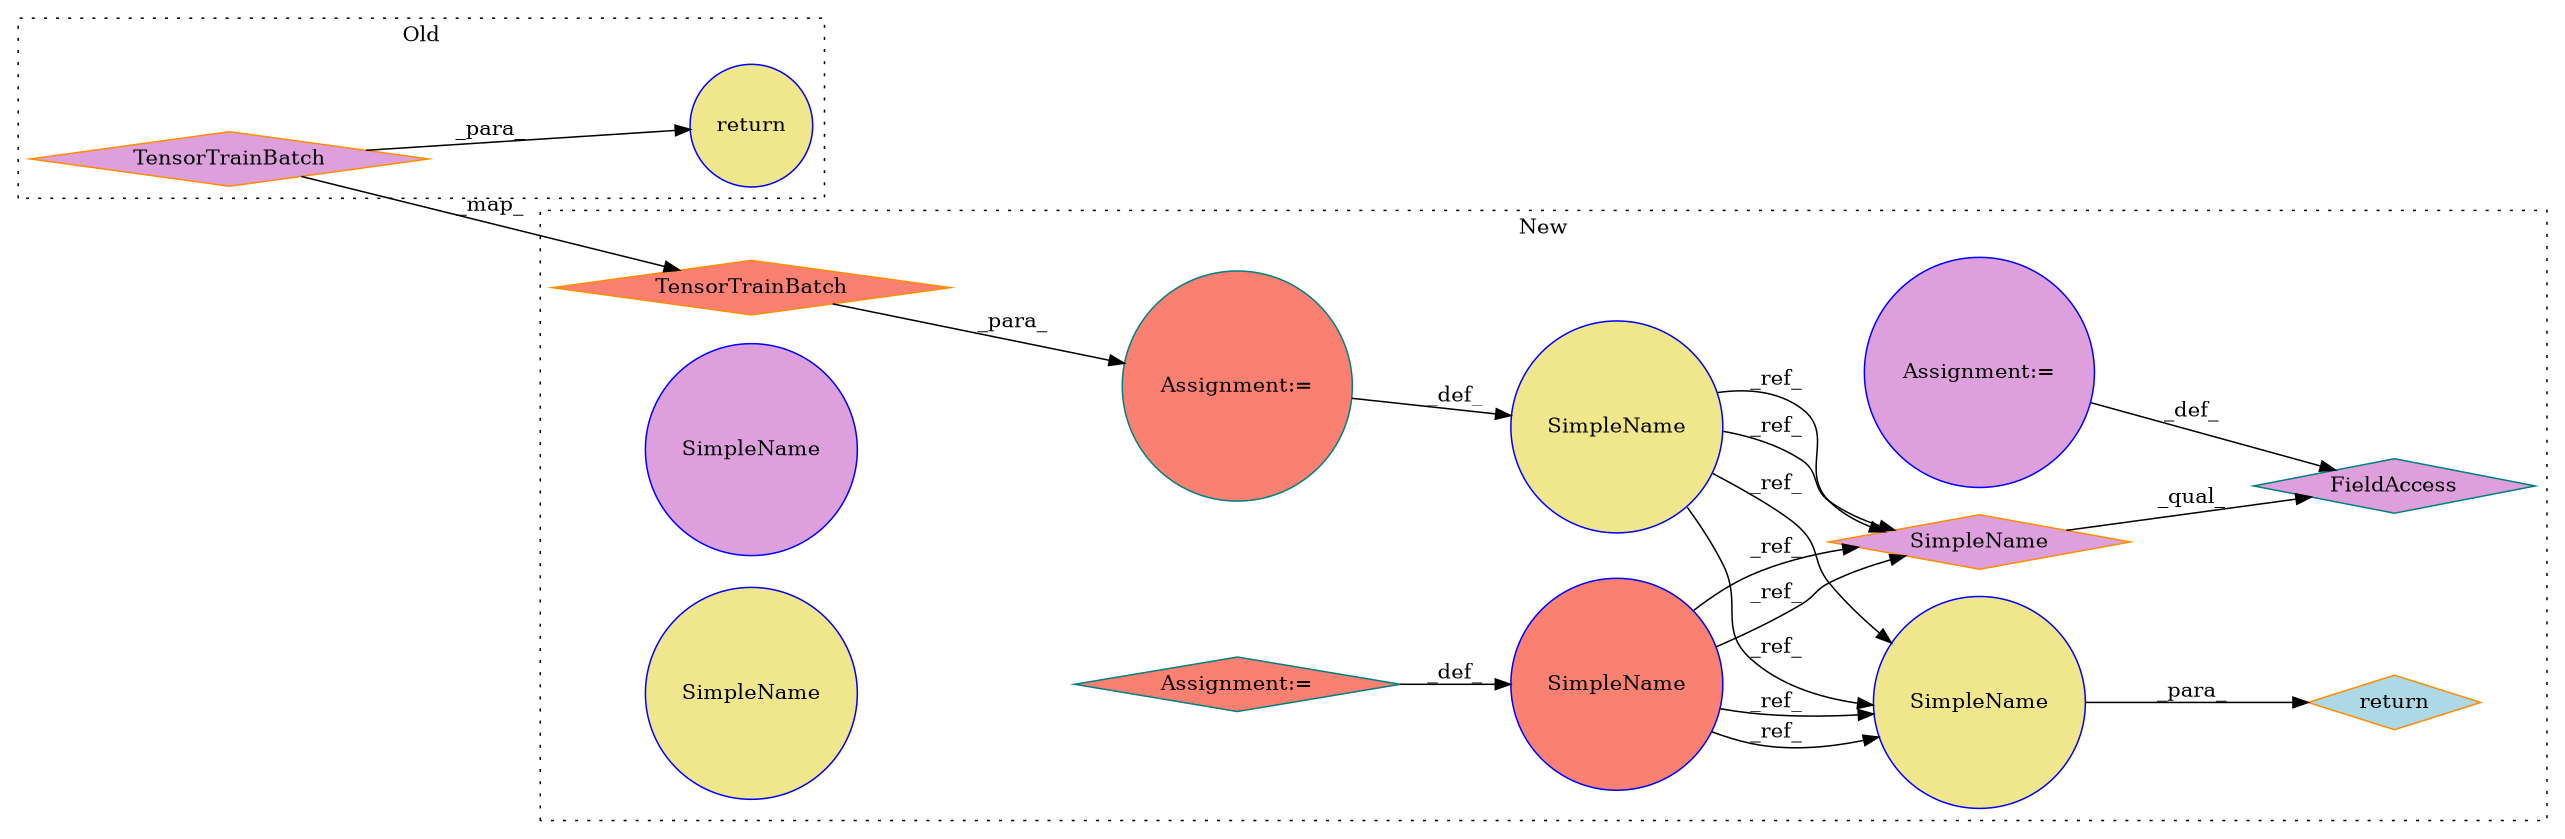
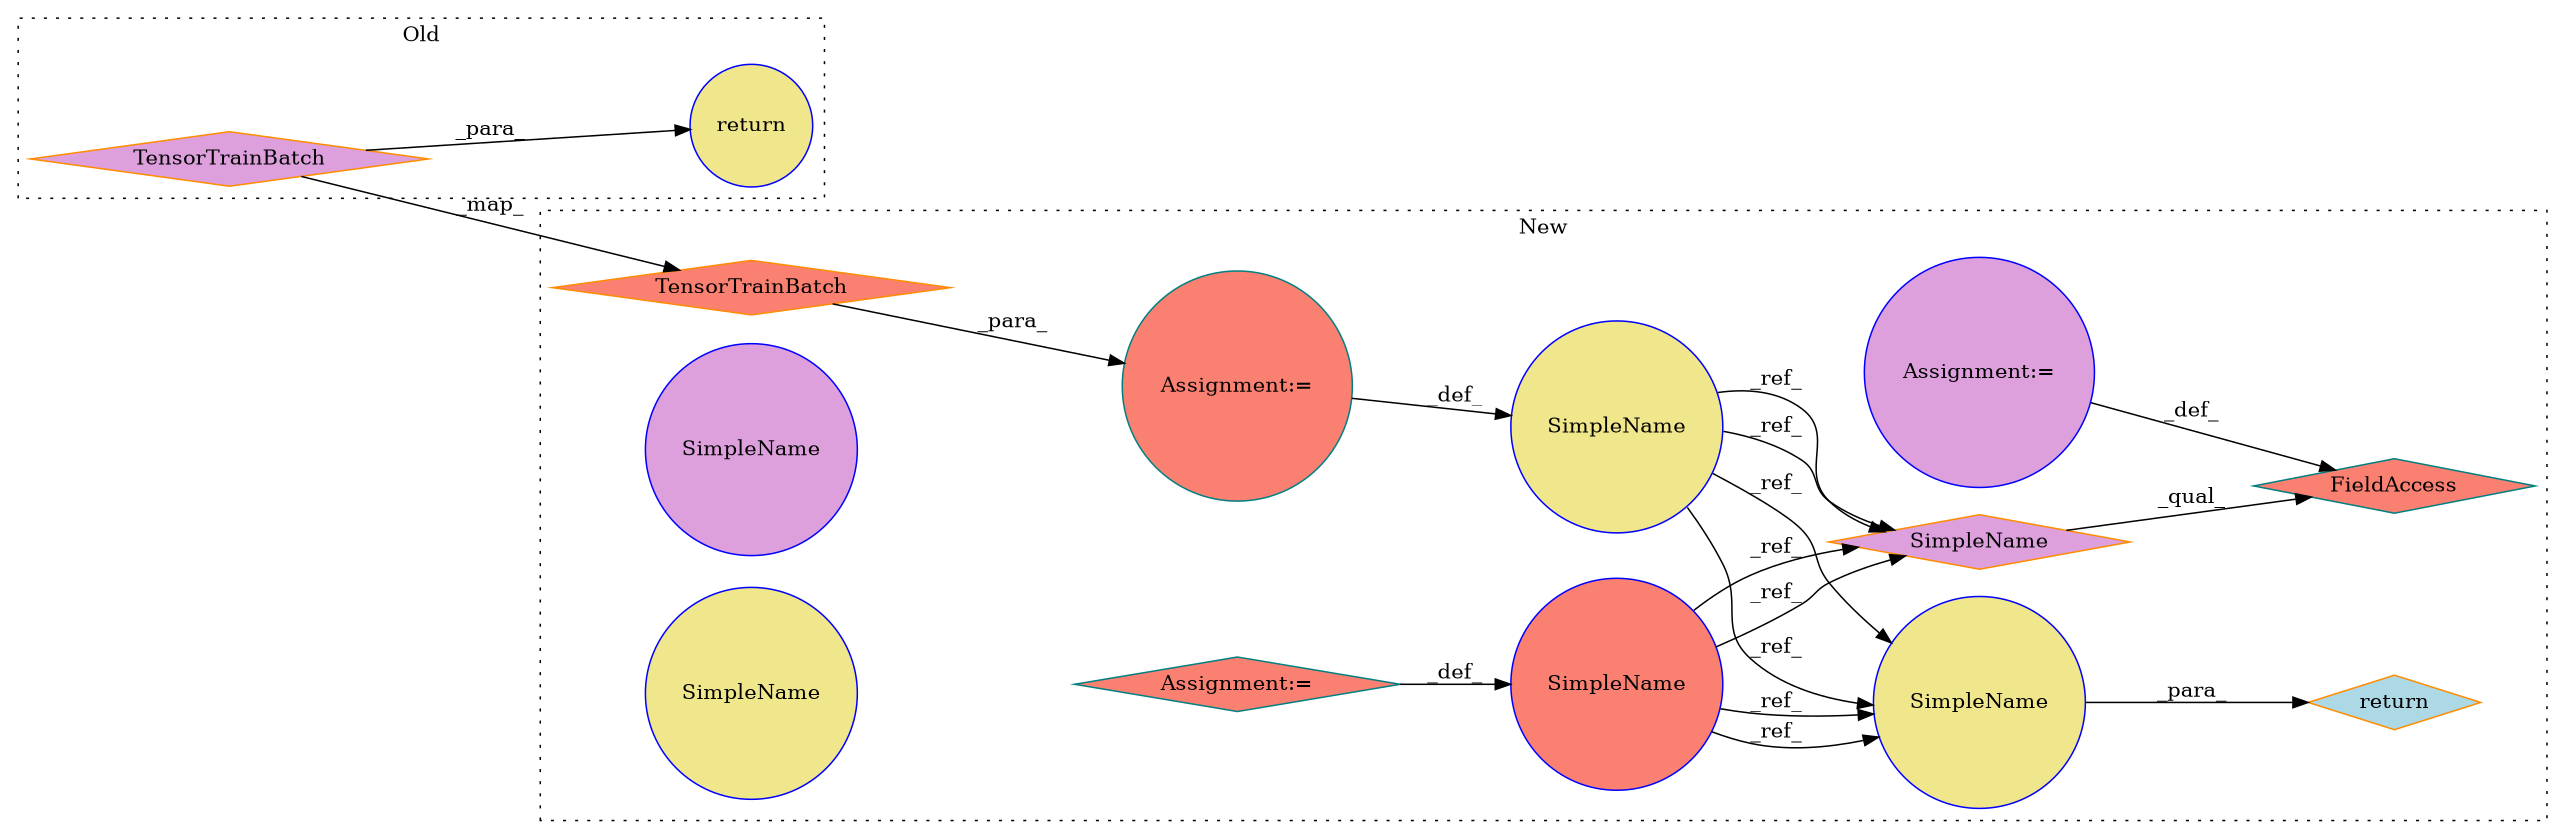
(2394, 486) -> (2394, 486)
